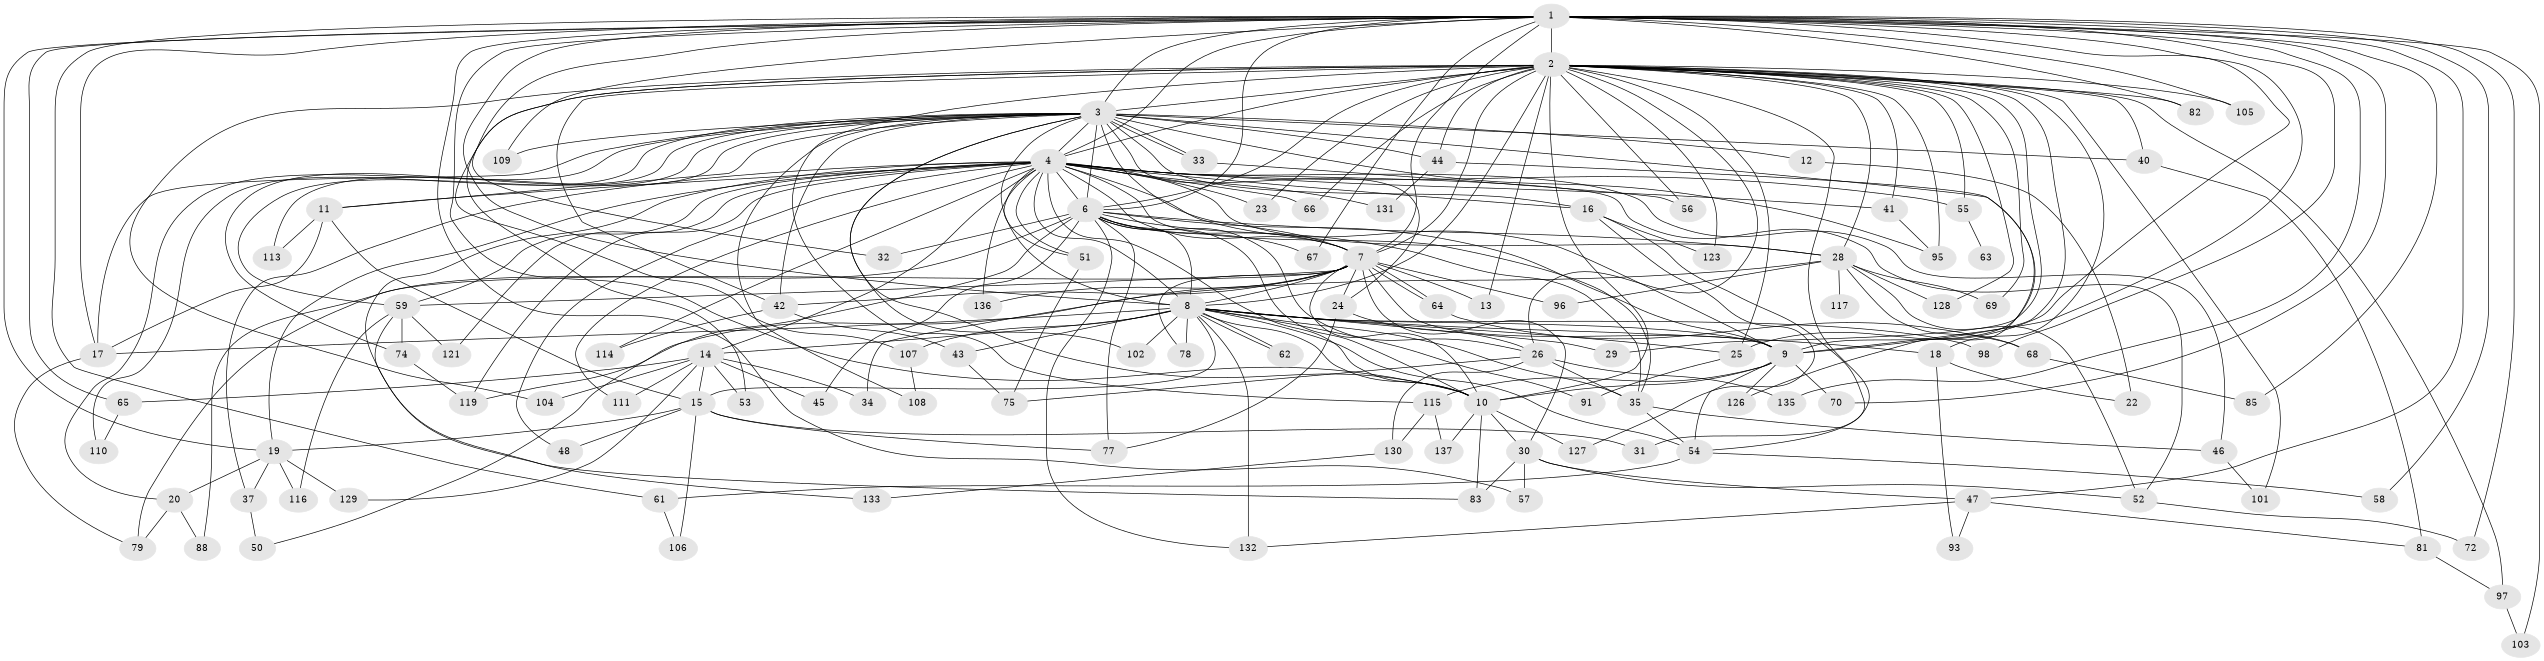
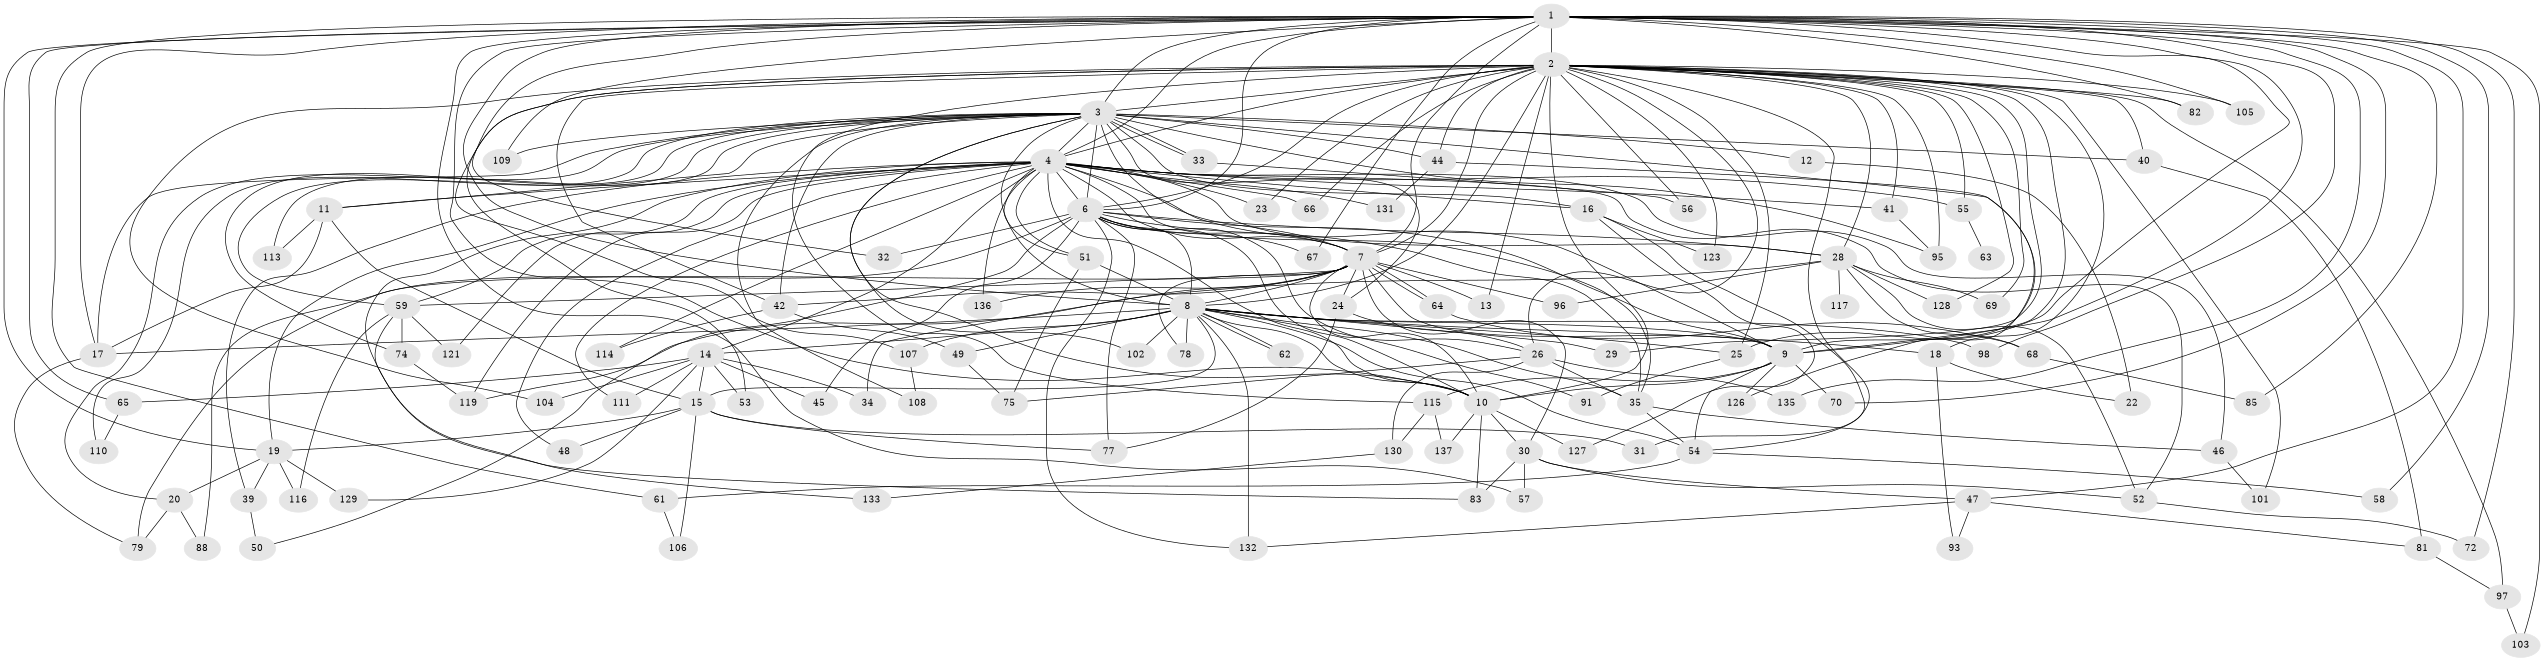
(1073, 238) -> (1120, 275)
(959, 355) -> (959, 355)
(249, 500) -> (249, 500)
